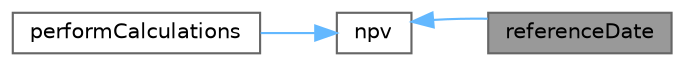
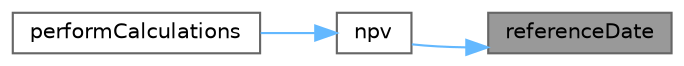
(460, 19) -> (439, 46)
